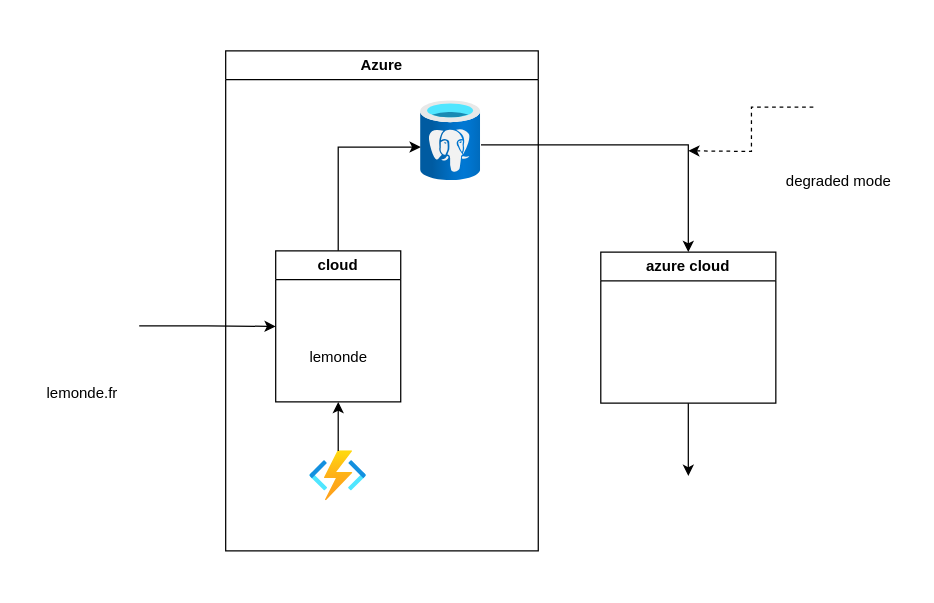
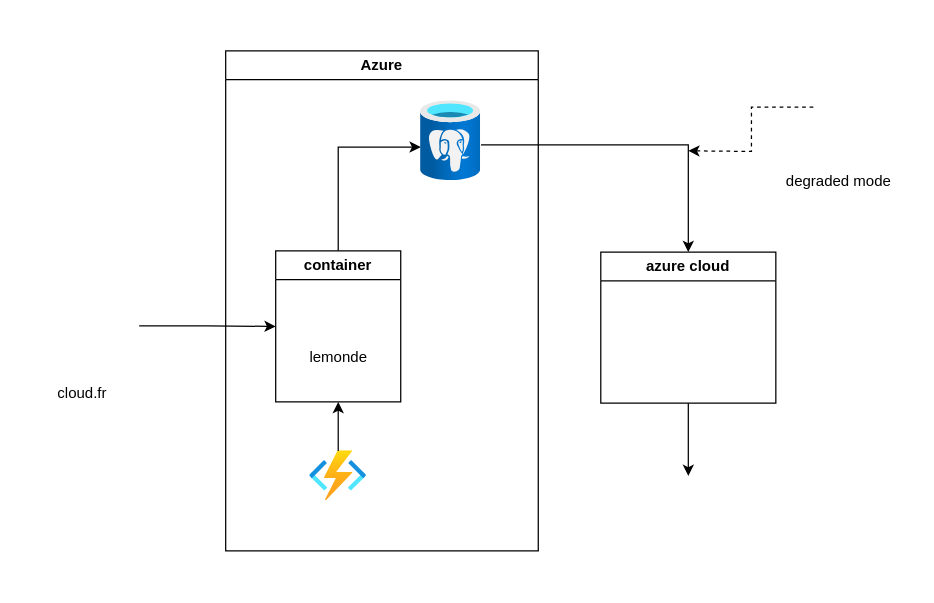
(338, 266) -> (338, 266)
(83, 393) -> (83, 393)
